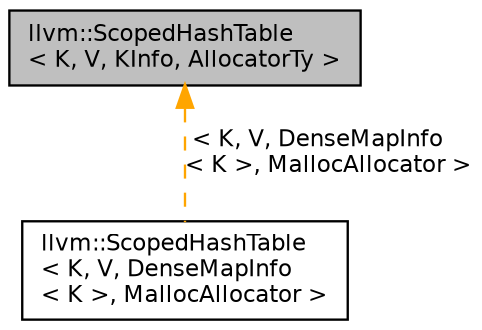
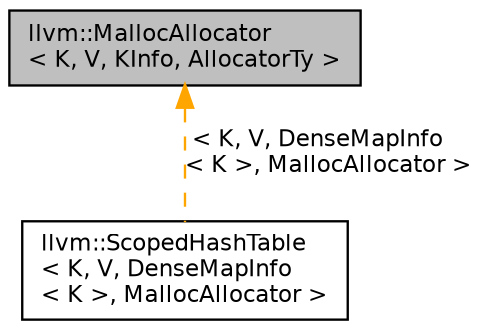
(185, 48) -> (185, 48)
